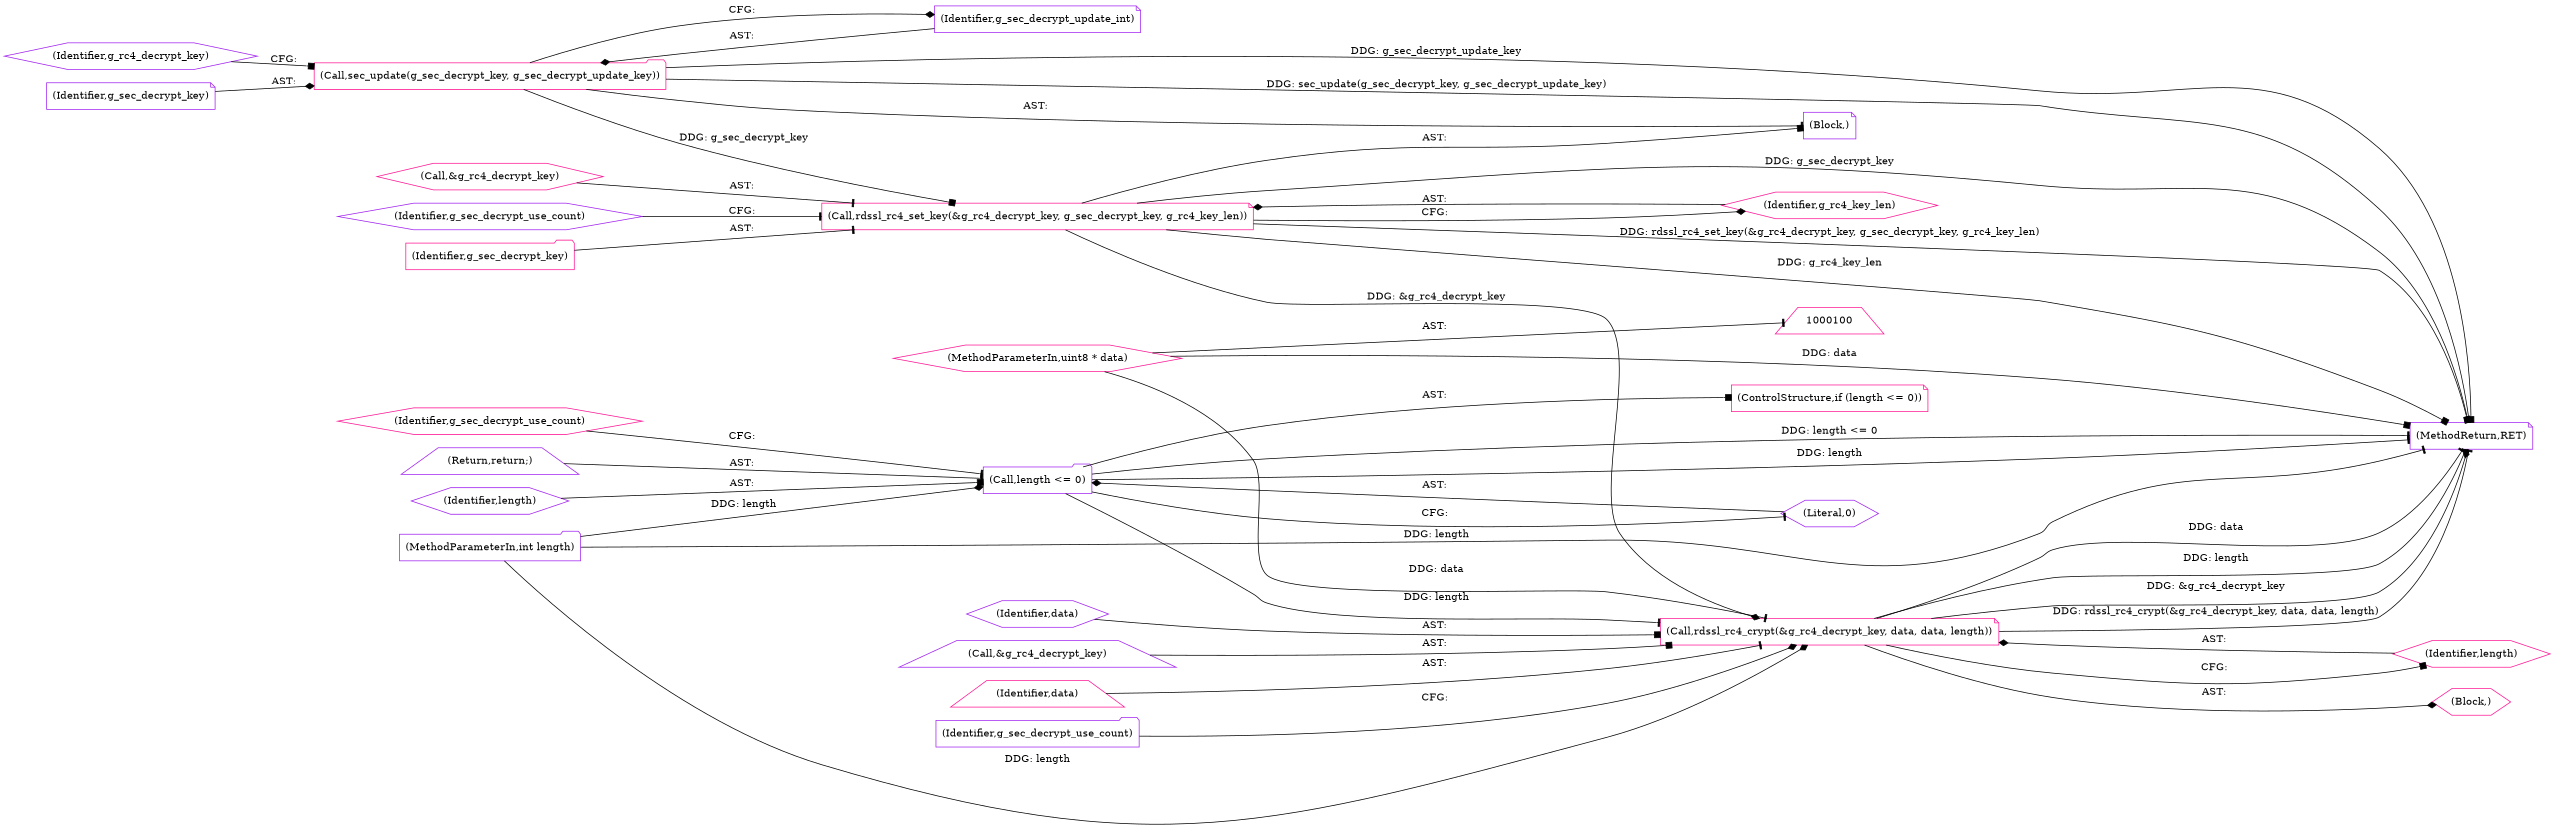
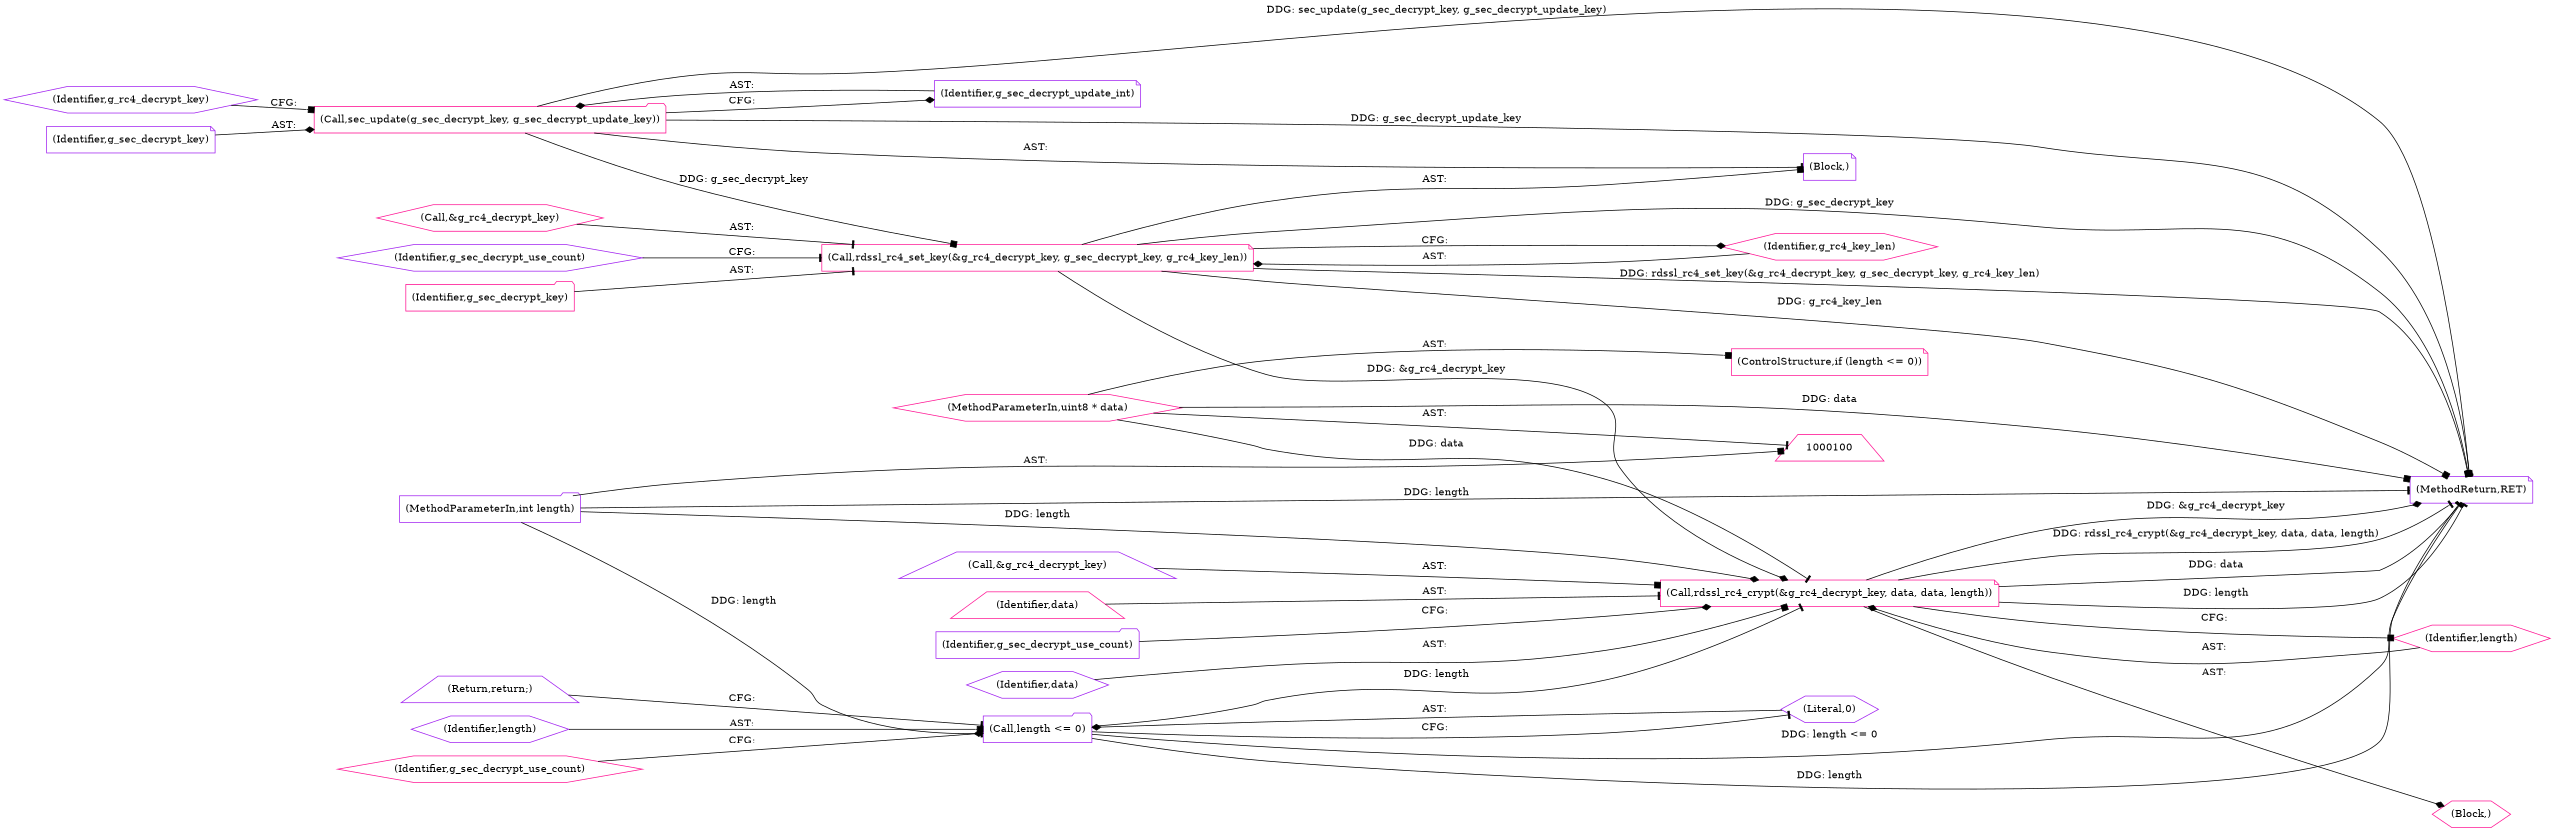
(1401, 411) -> (1404, 352)
(744, 463) -> (744, 699)
none -> (1174, 466)
